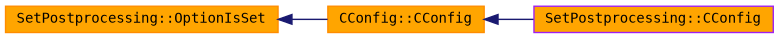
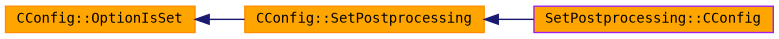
(142, 19) -> (100, 19)
(406, 19) -> (365, 19)
